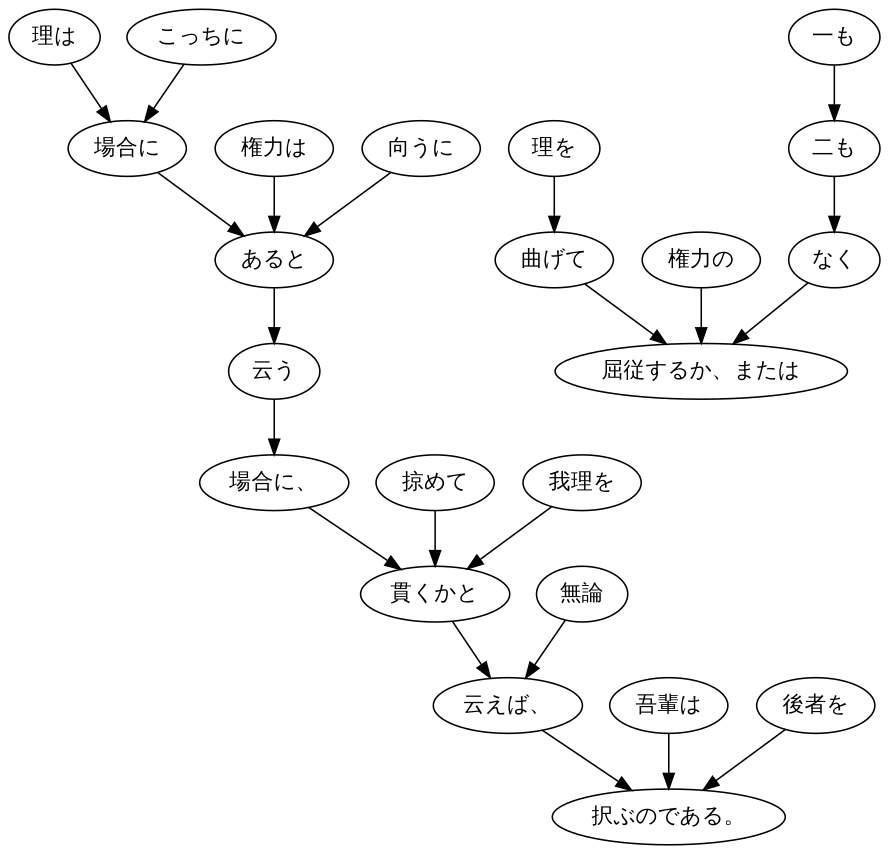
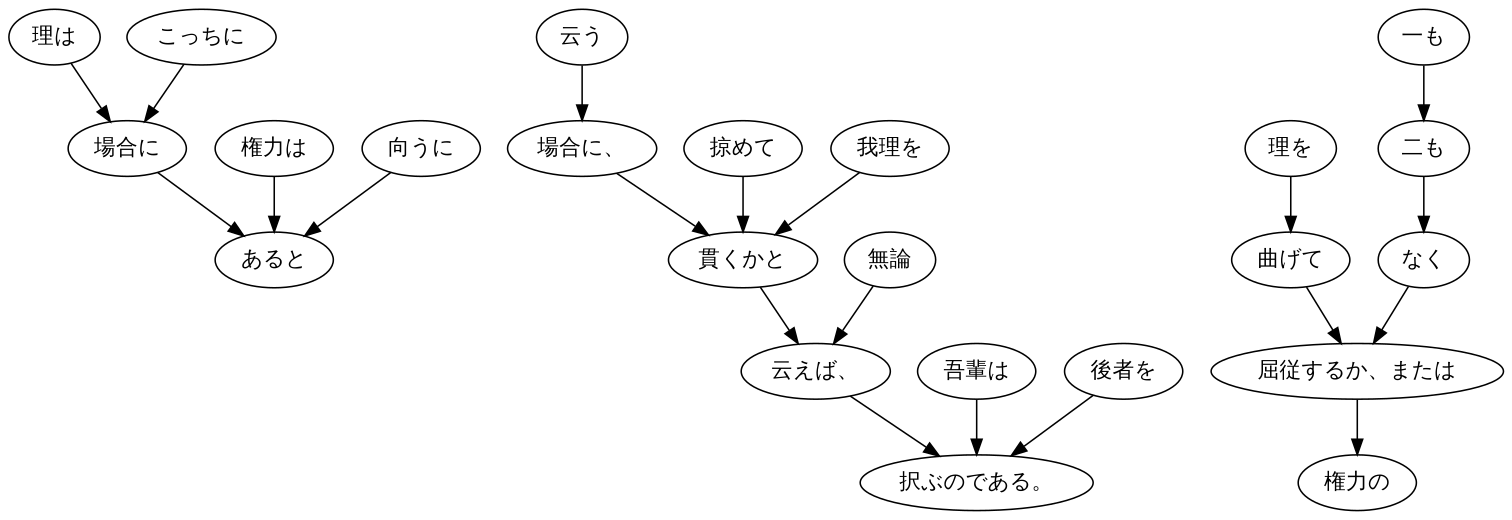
(274, 308) -> none
(701, 308) -> (1357, 419)
